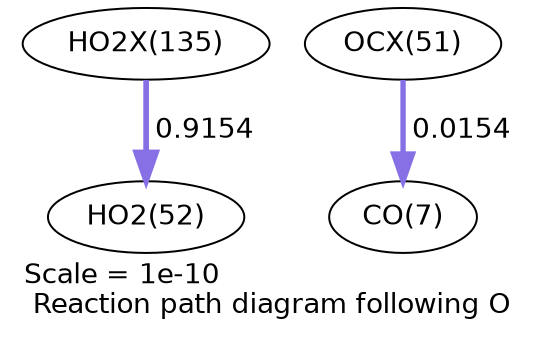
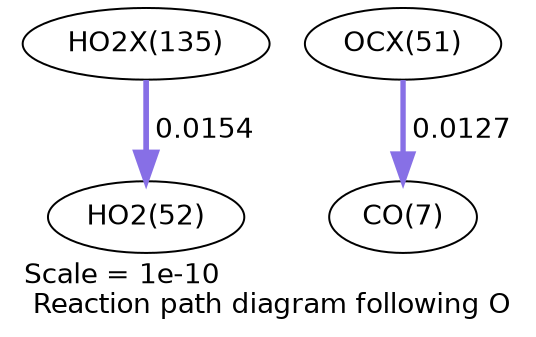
(201, 130) -> (201, 130)
(458, 130) -> (458, 130)
